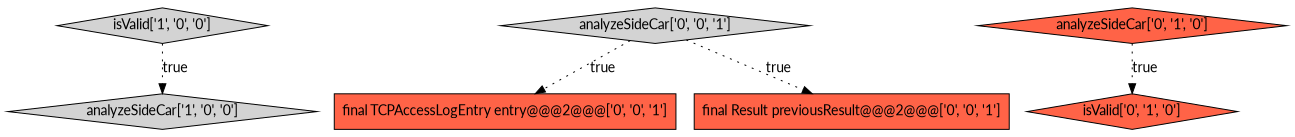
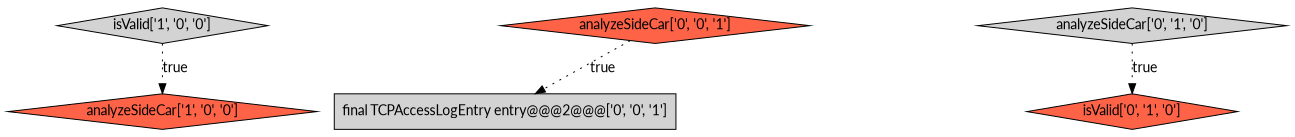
(655, 26) -> (655, 26)
(1132, 26) -> (1132, 26)
(162, 112) -> (162, 112)
(505, 112) -> (505, 112)
(852, 112) -> none
